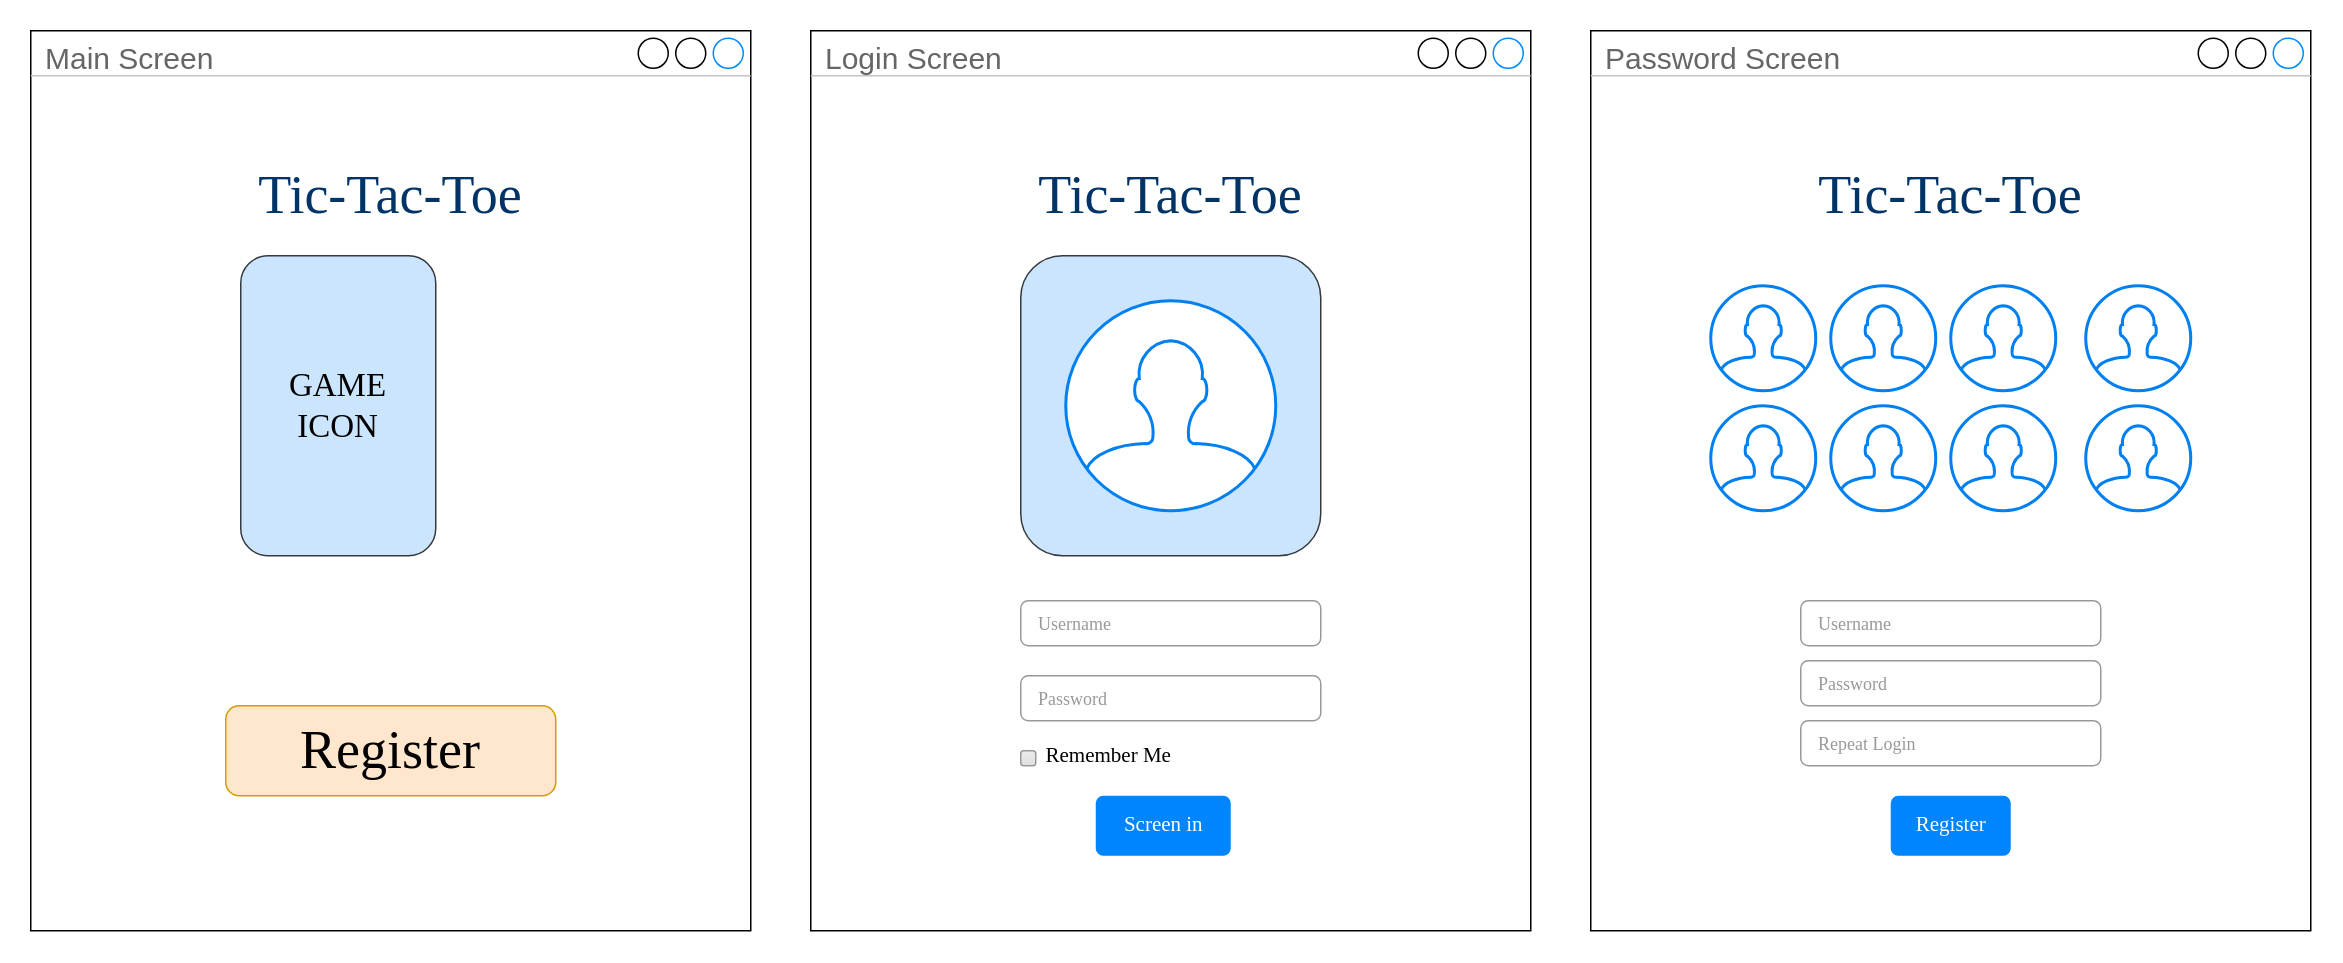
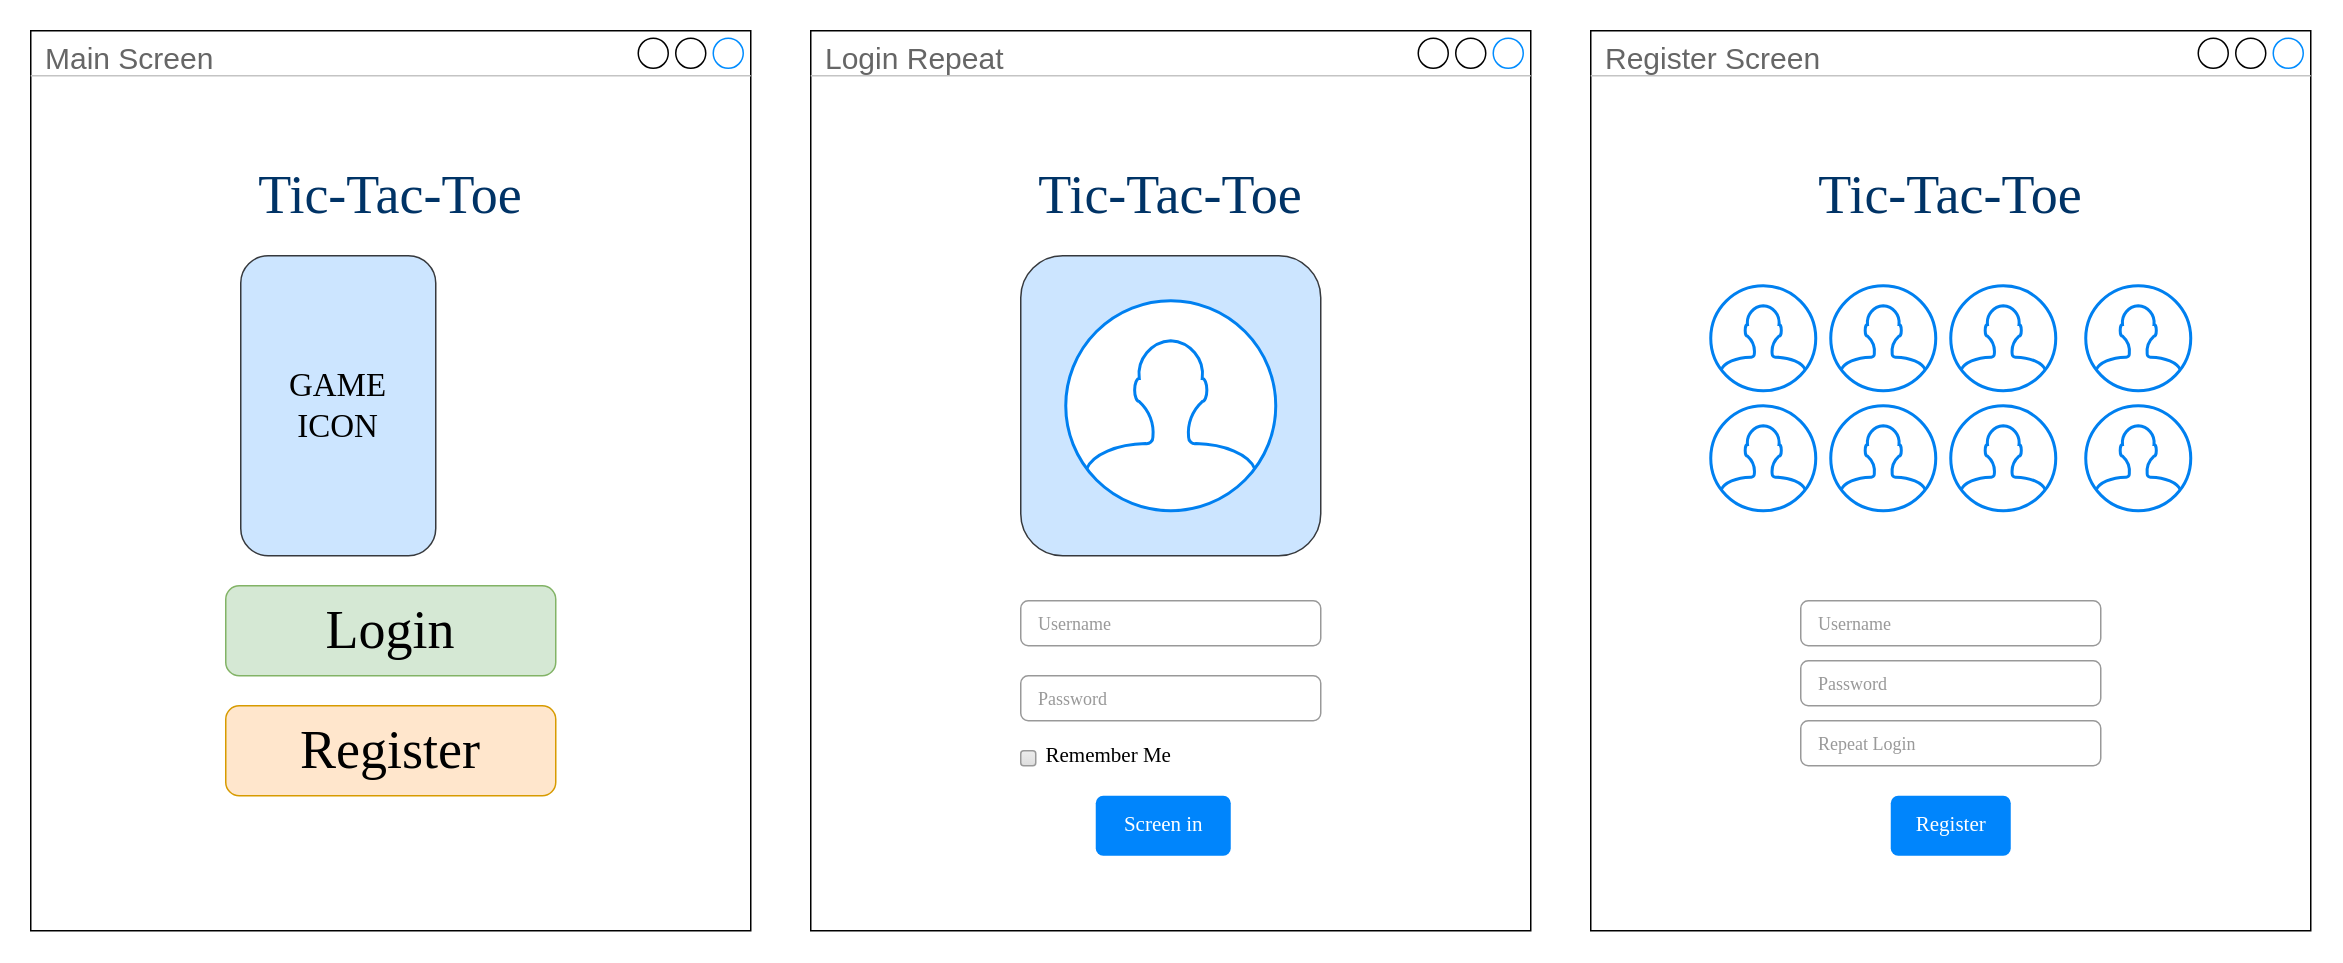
(905, 57) -> (905, 57)
(1710, 57) -> (1706, 57)
none -> (391, 631)
